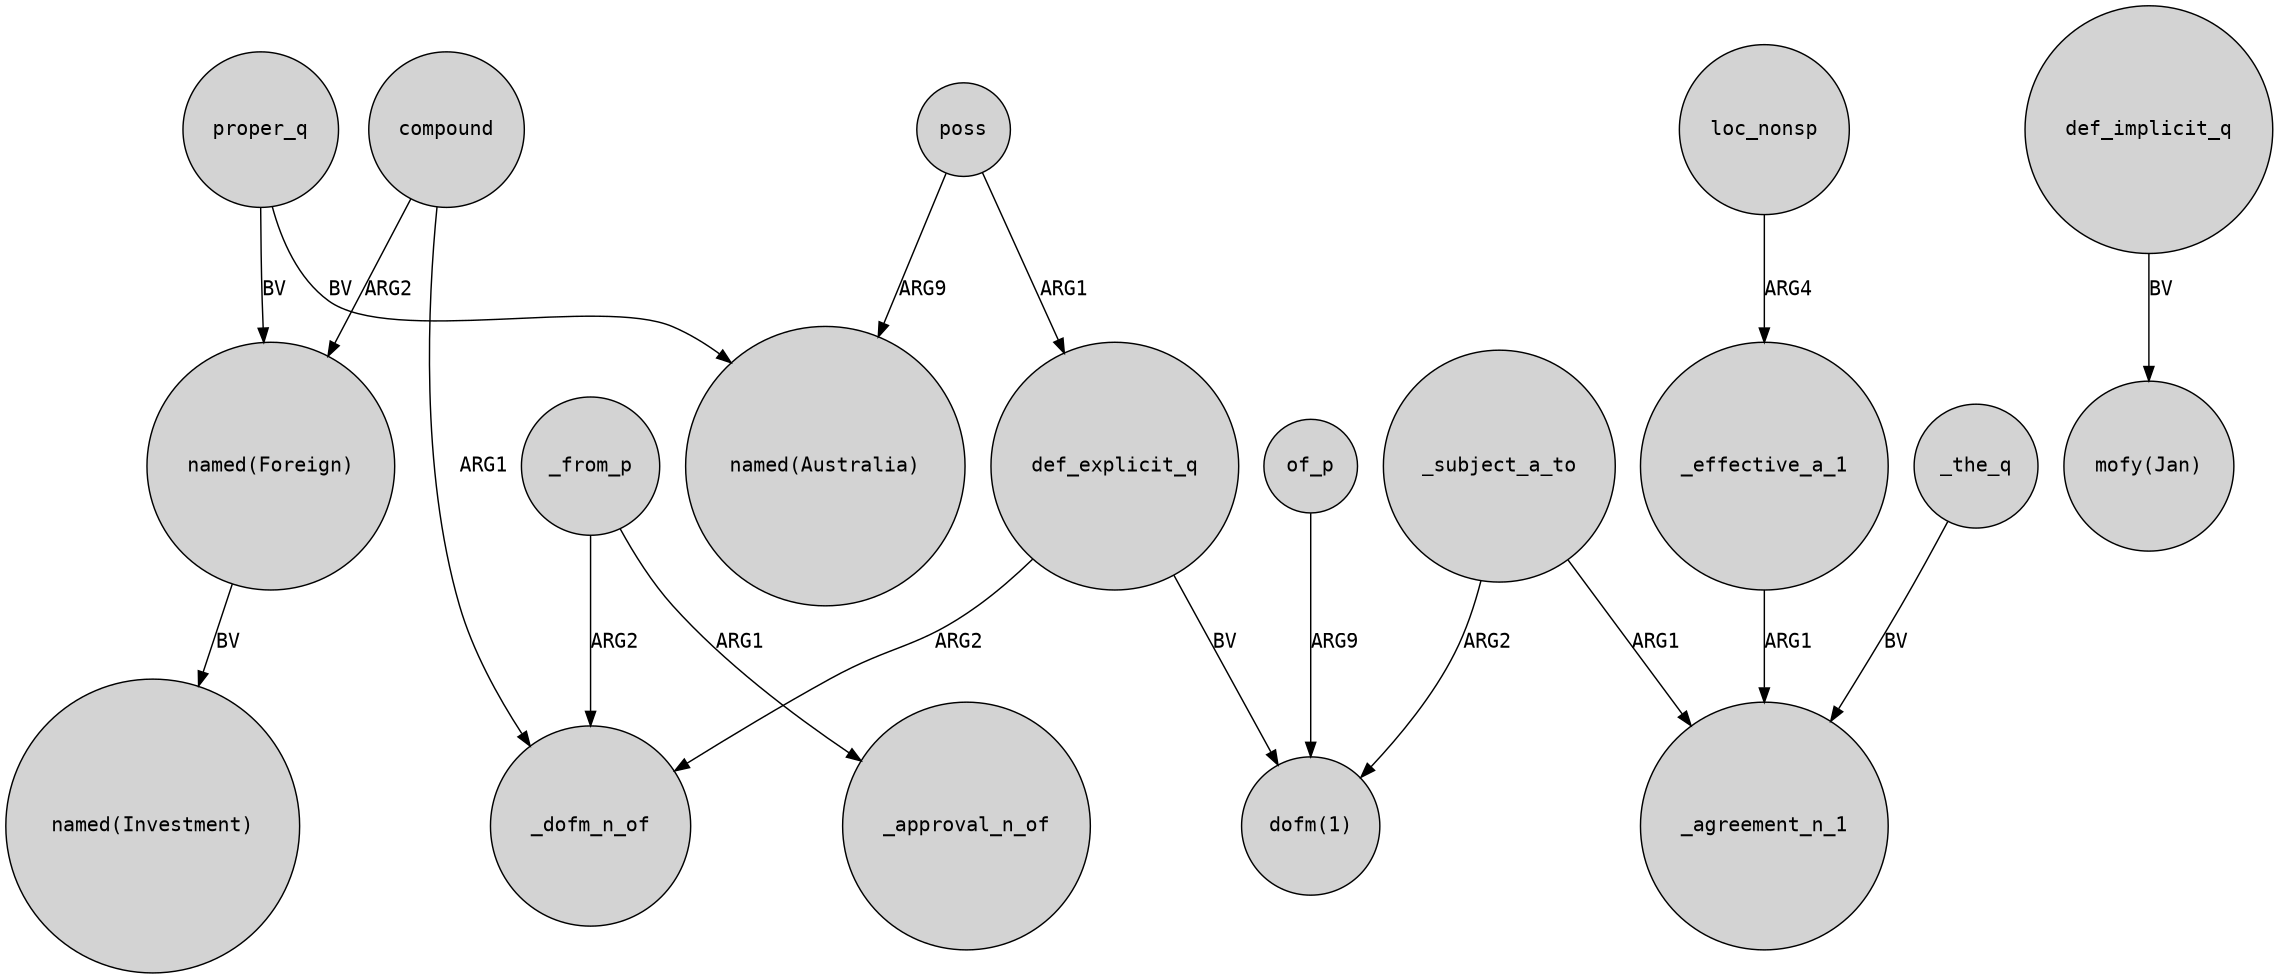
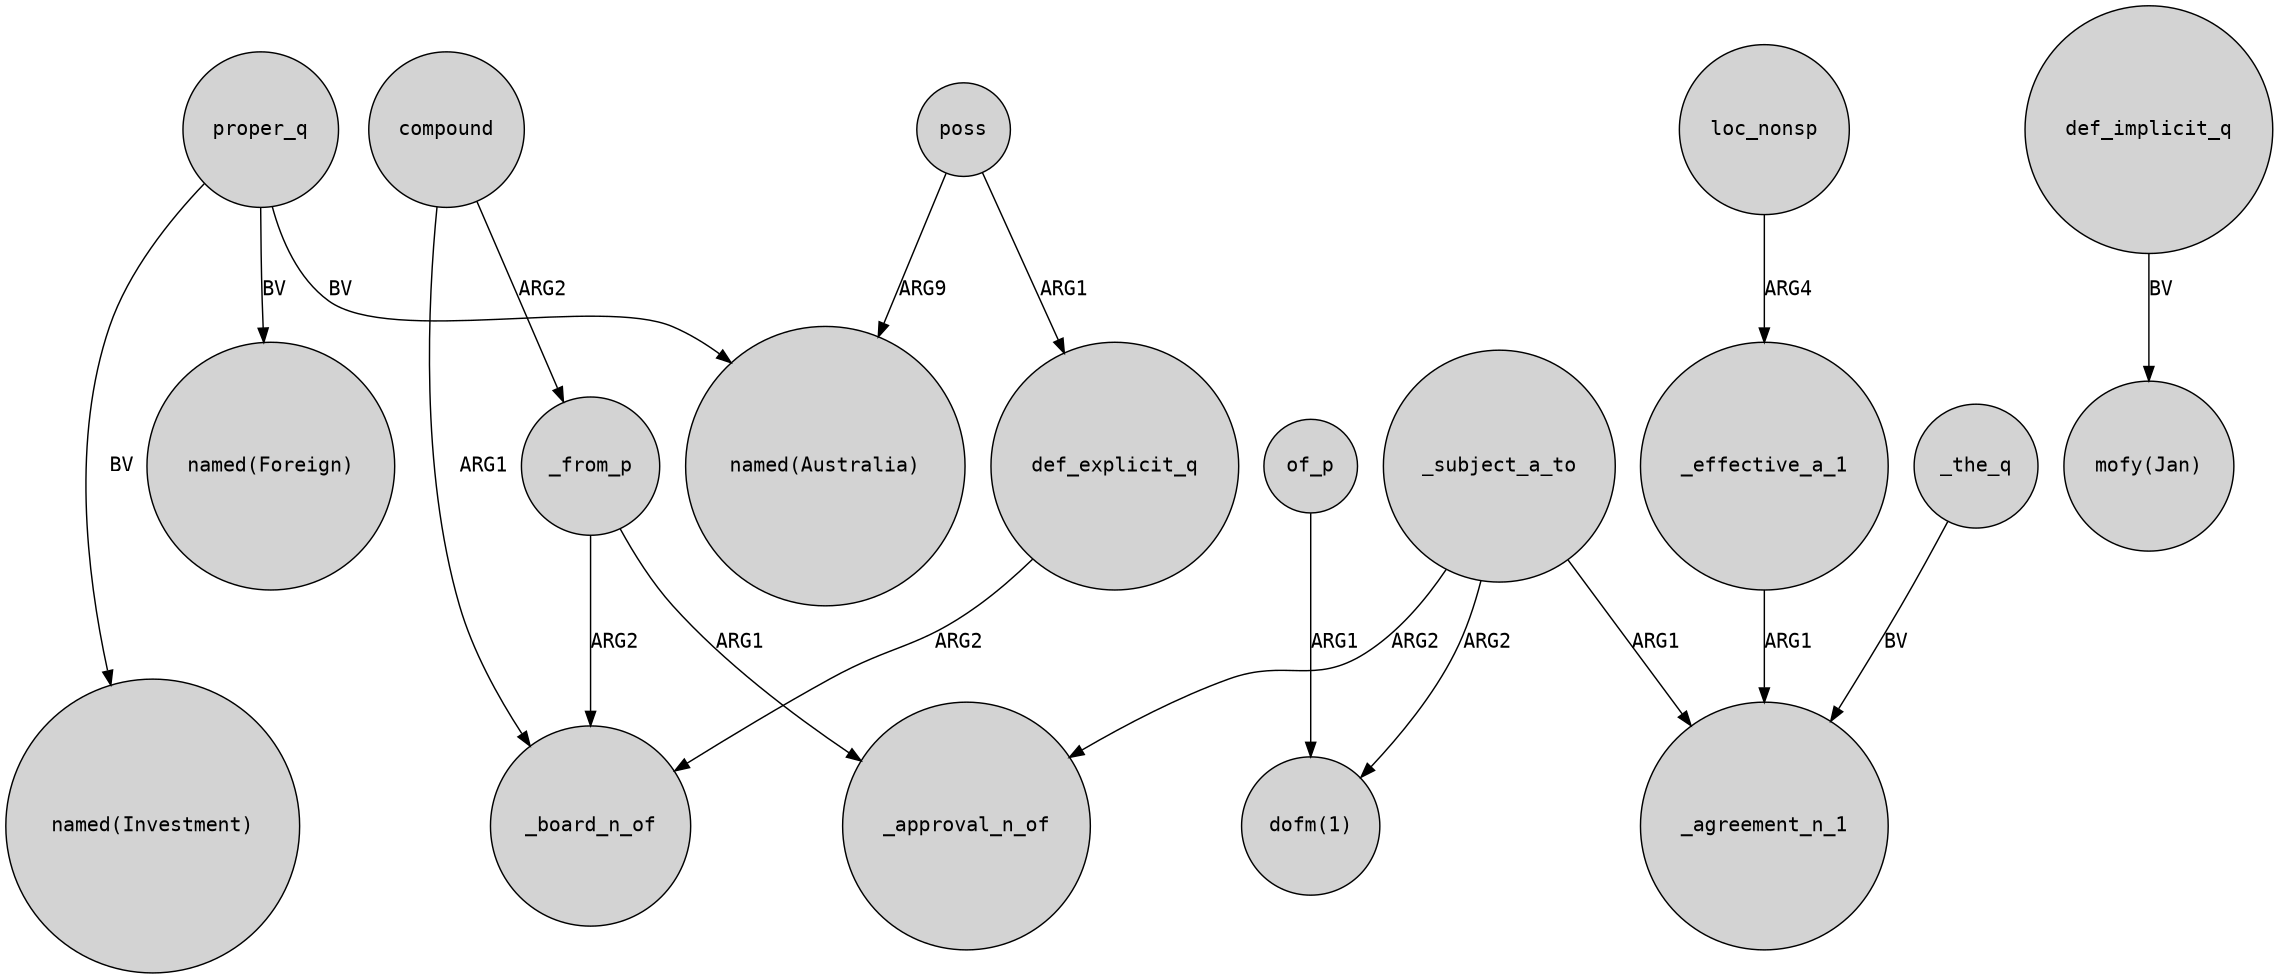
(373, 271) -> (517, 295)
(218, 628) -> (90, 412)
(1335, 642) -> (1335, 642)
(1222, 663) -> none
none -> (1275, 671)
(591, 826) -> (591, 826)
